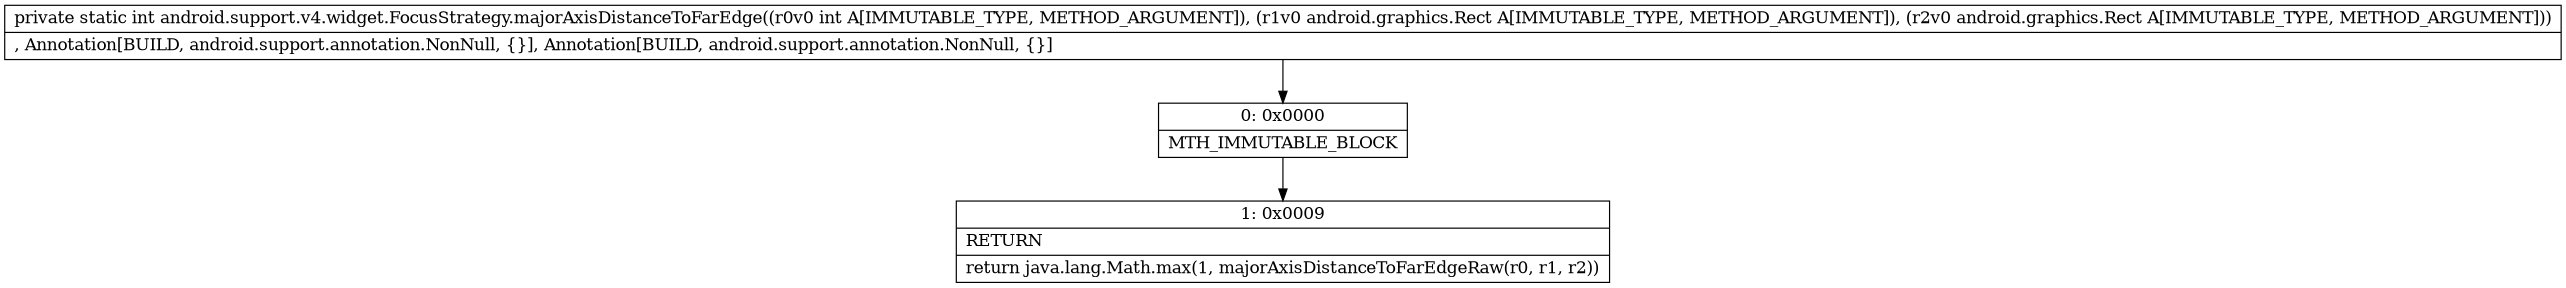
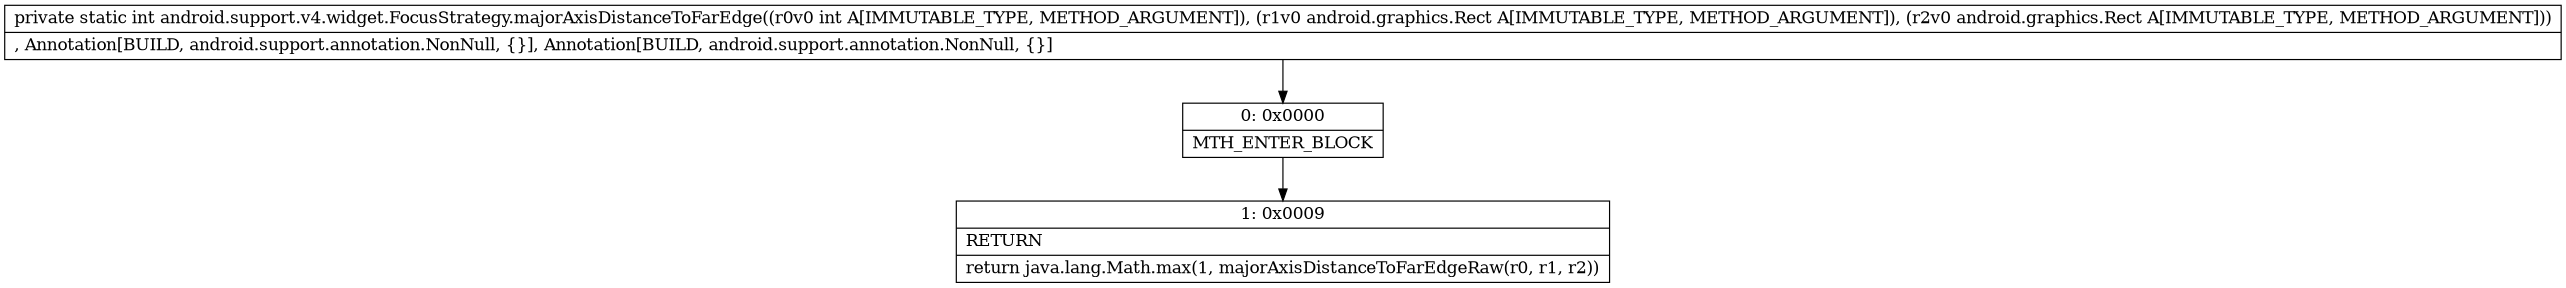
(1283, 143) -> (1283, 143)
